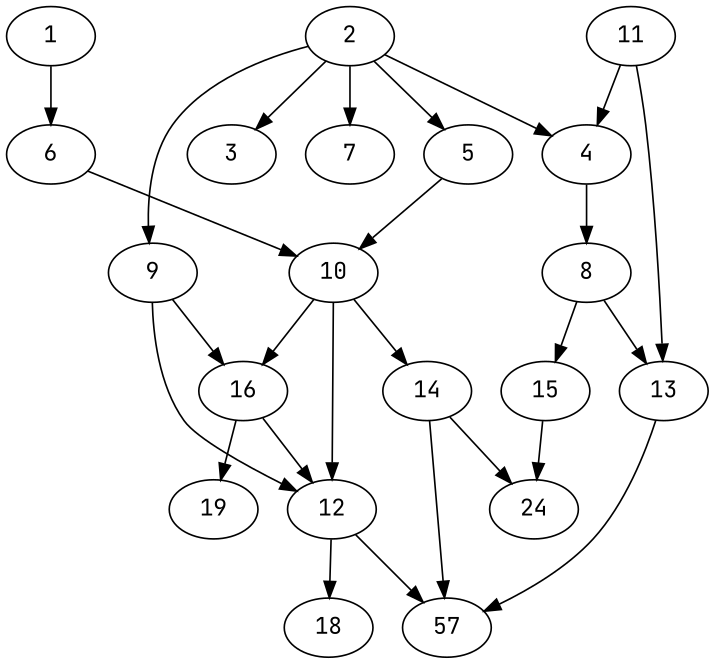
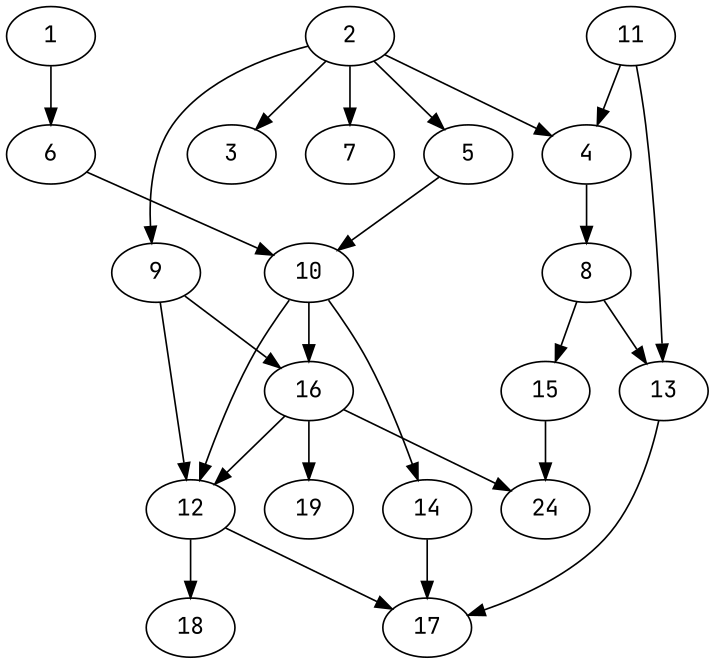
(475, 444) -> (420, 446)
(447, 628) -> (427, 628)
